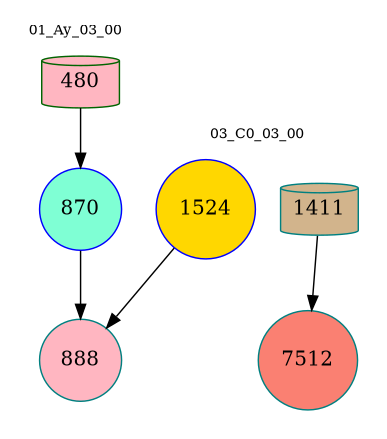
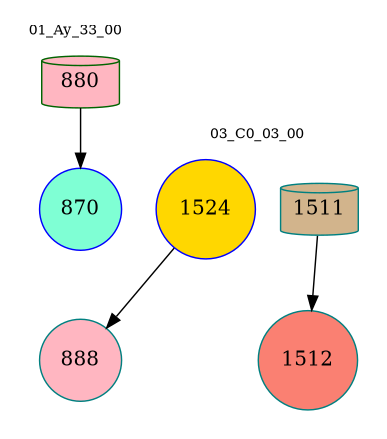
(76, 31) -> (76, 31)
(81, 82) -> (81, 82)
(319, 209) -> (319, 209)
(81, 278) -> none
(308, 360) -> (308, 360)
